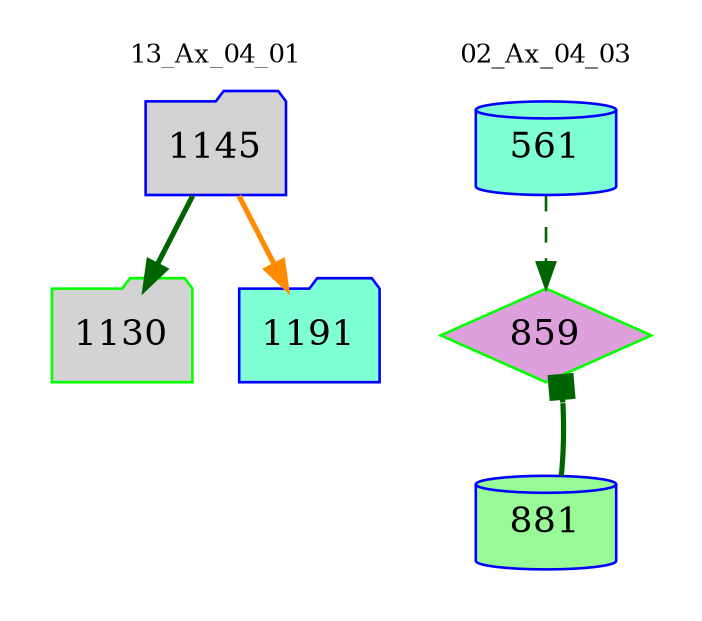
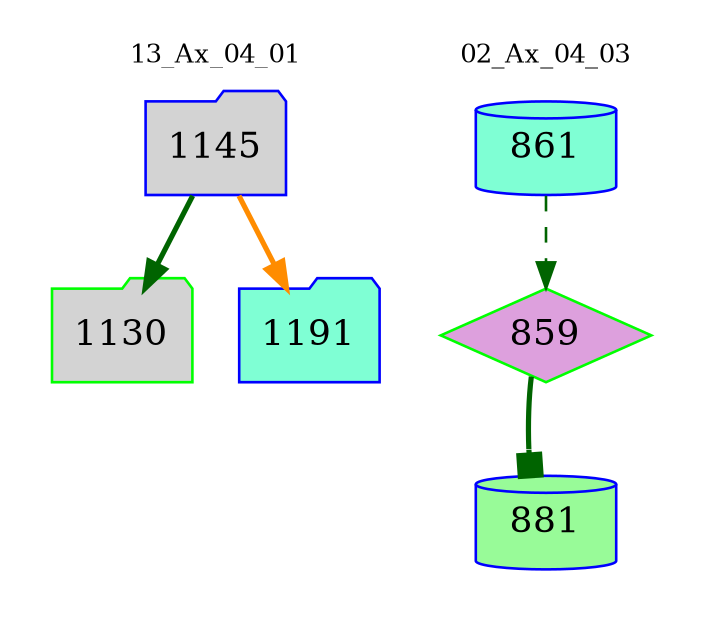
(546, 148) -> (546, 148)
(563, 439) -> (529, 413)
